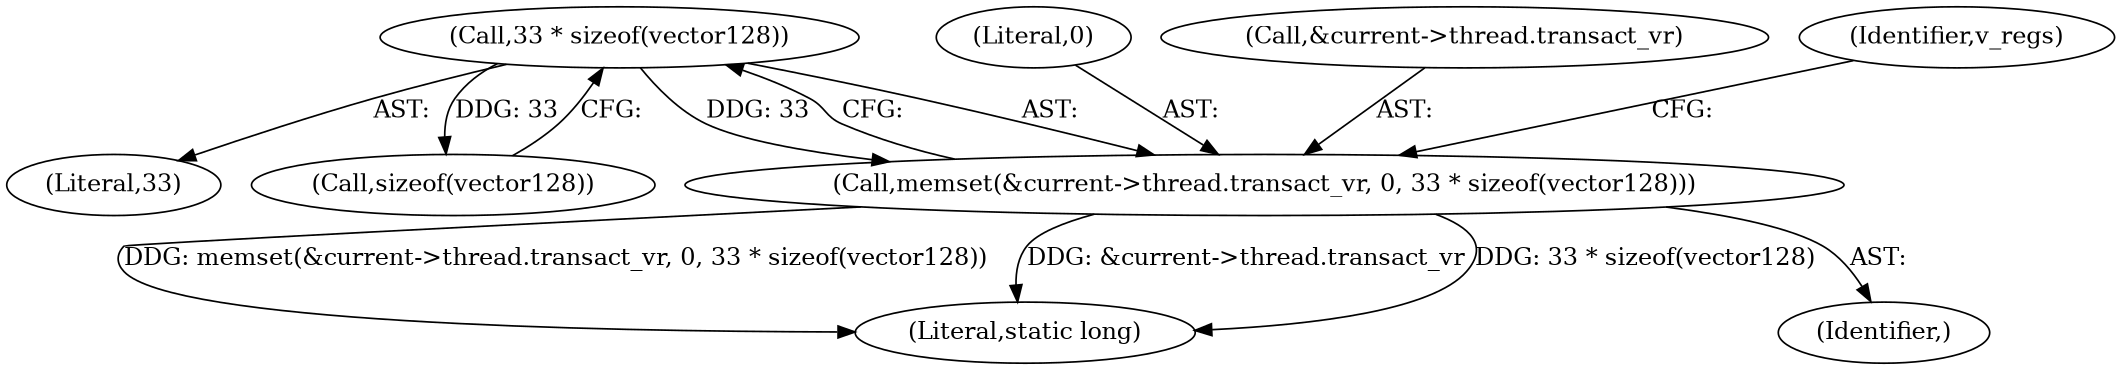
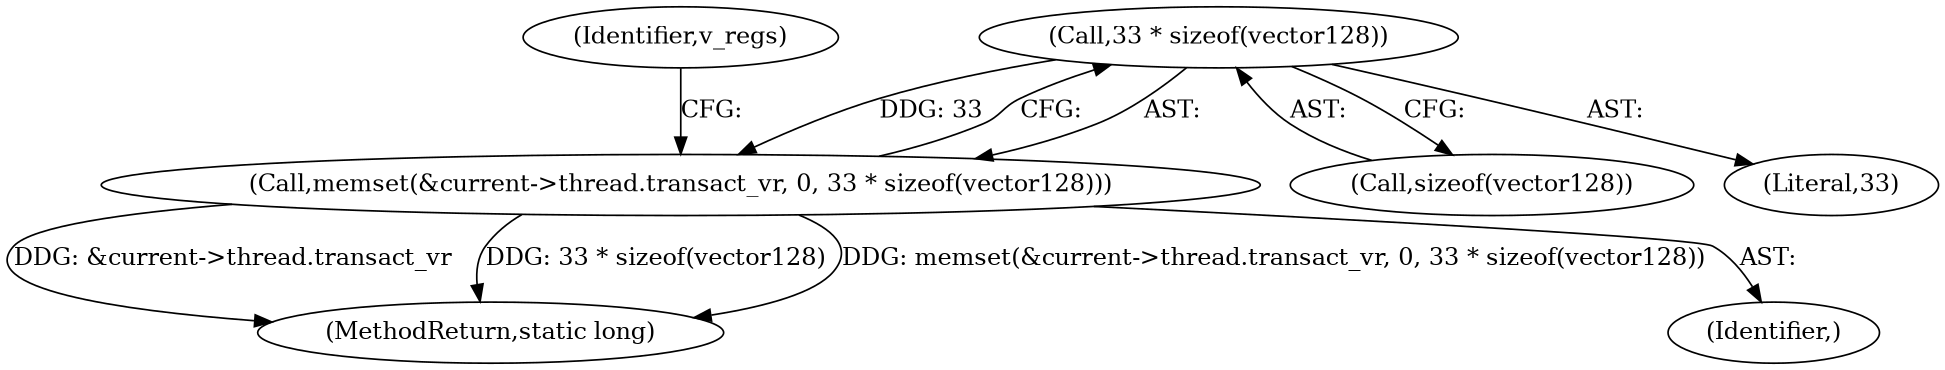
(1034, 37) -> none
(1465, 37) -> none
(507, 111) -> (1439, 111)
(615, 111) -> (1322, 111)
(1025, 333) -> (491, 333)
